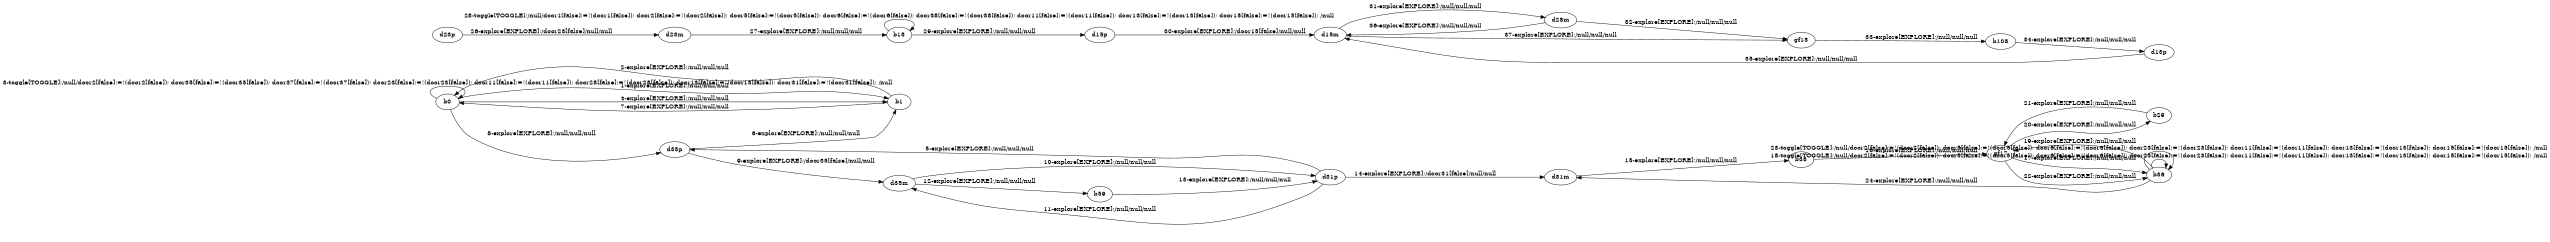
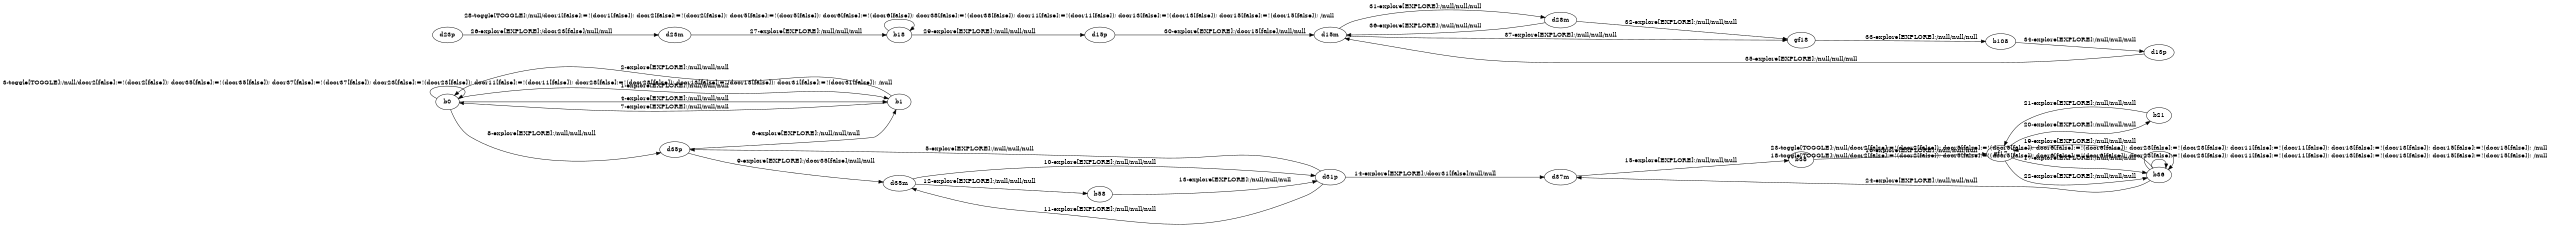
(2159, 115) -> (2159, 115)
(1561, 177) -> (1561, 177)
(1100, 194) -> (1100, 194)
